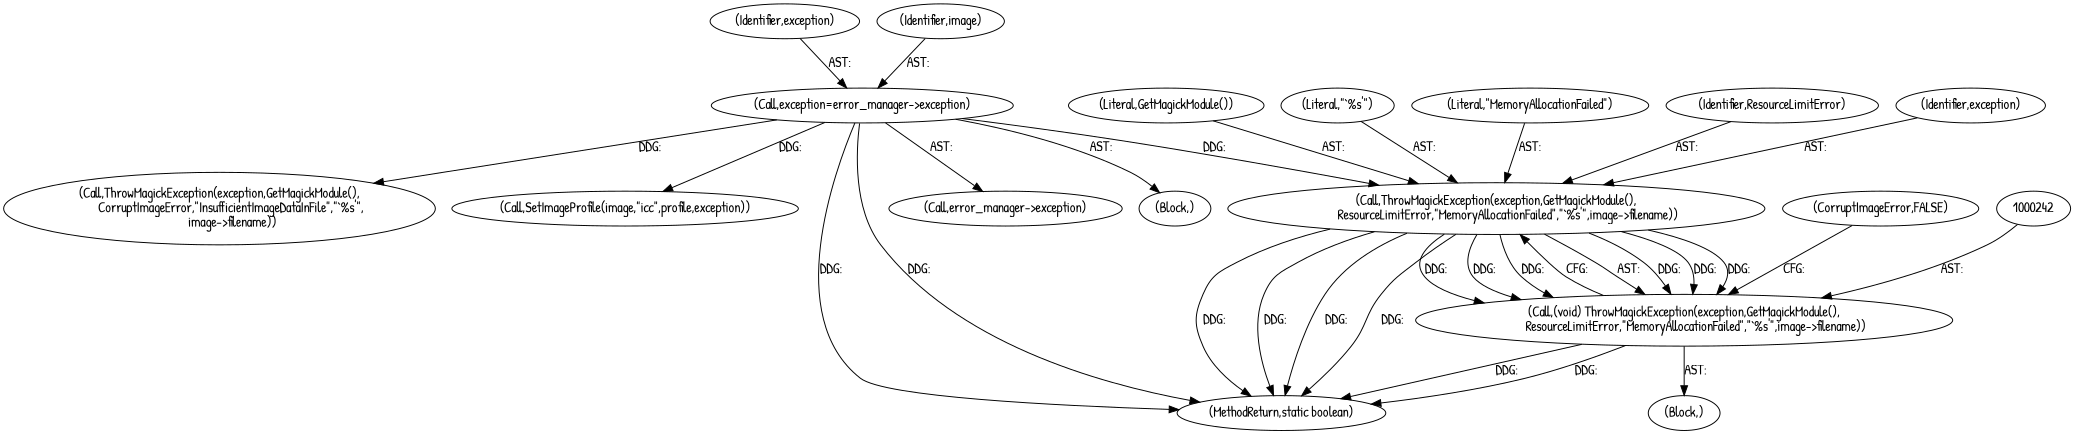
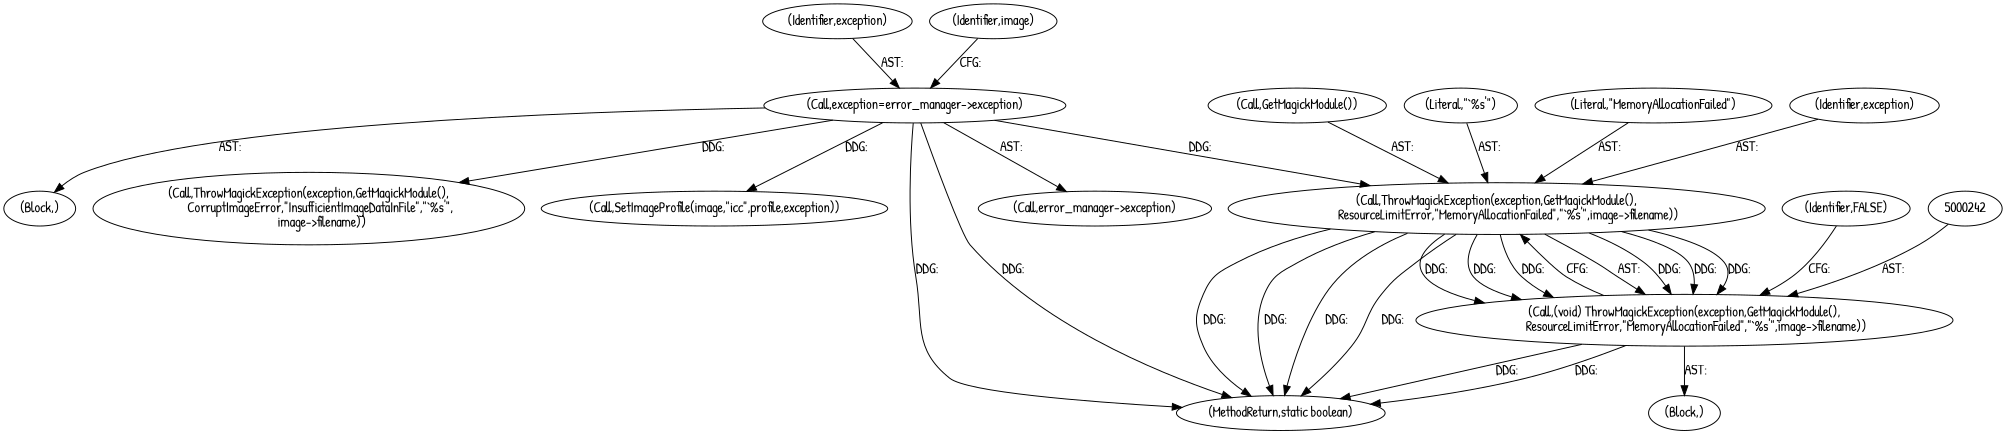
(920, 63) -> (972, 63)
(1166, 106) -> (1297, 106)
(1772, 106) -> none
(1881, 209) -> (1846, 209)
(2034, 209) -> (1965, 209)
